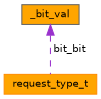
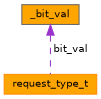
(68, 49) -> (70, 49)
